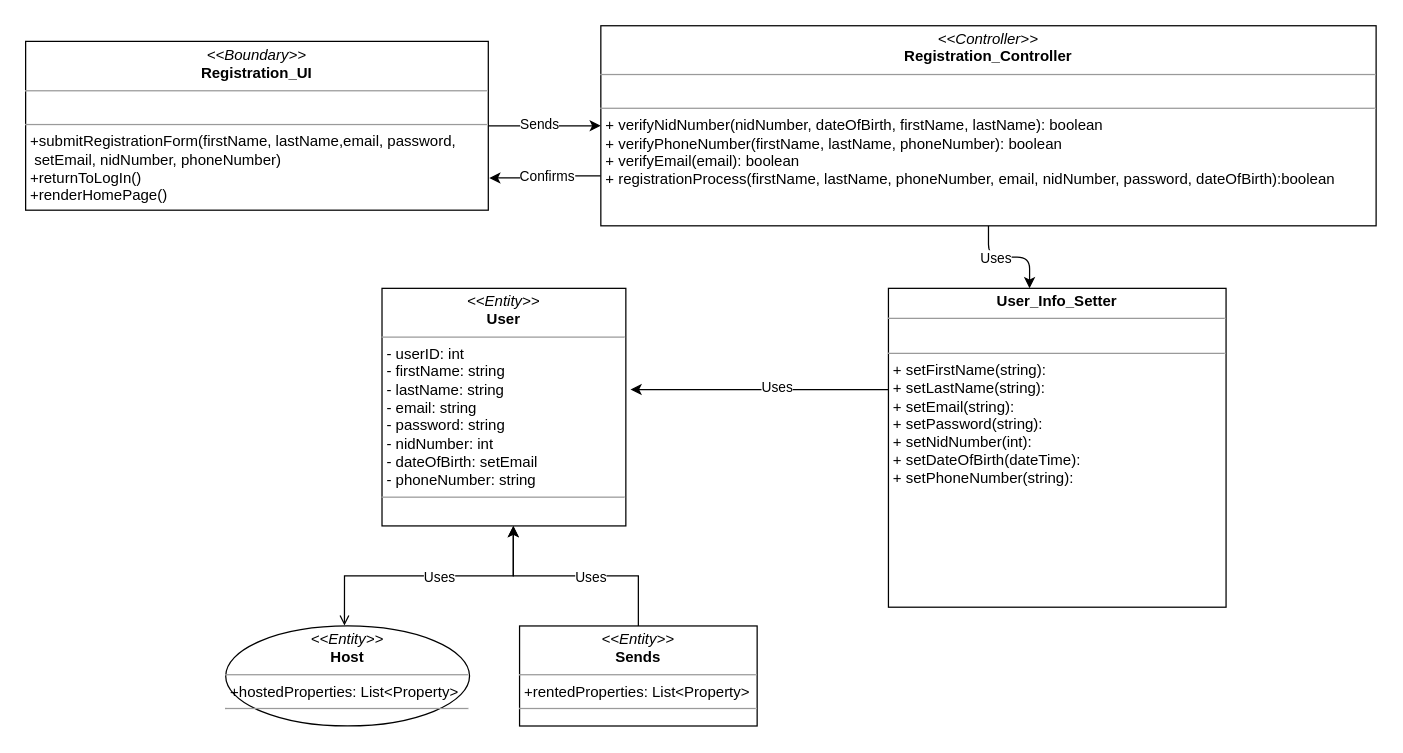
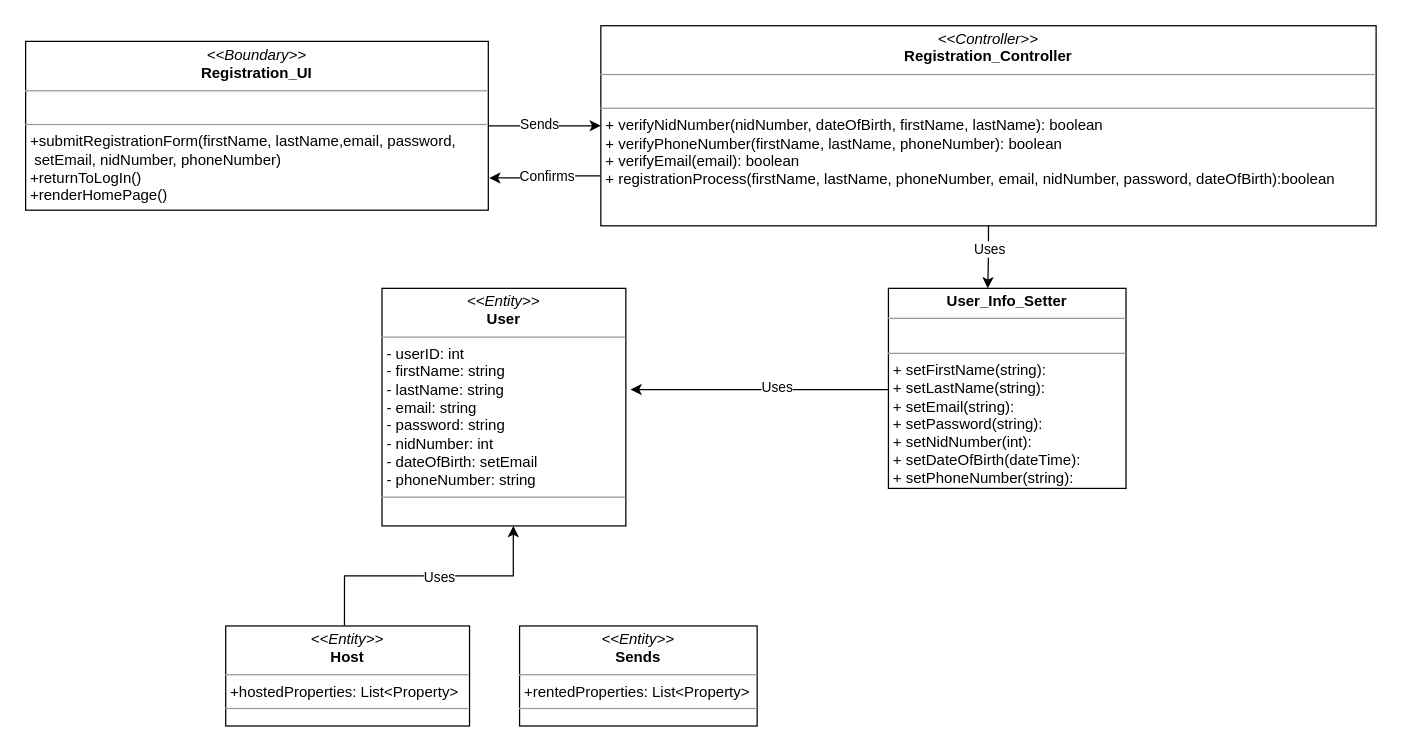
(1057, 448) -> (1007, 388)
(601, 576) -> none
(344, 619) -> (344, 620)
(348, 676) -> (348, 676)
